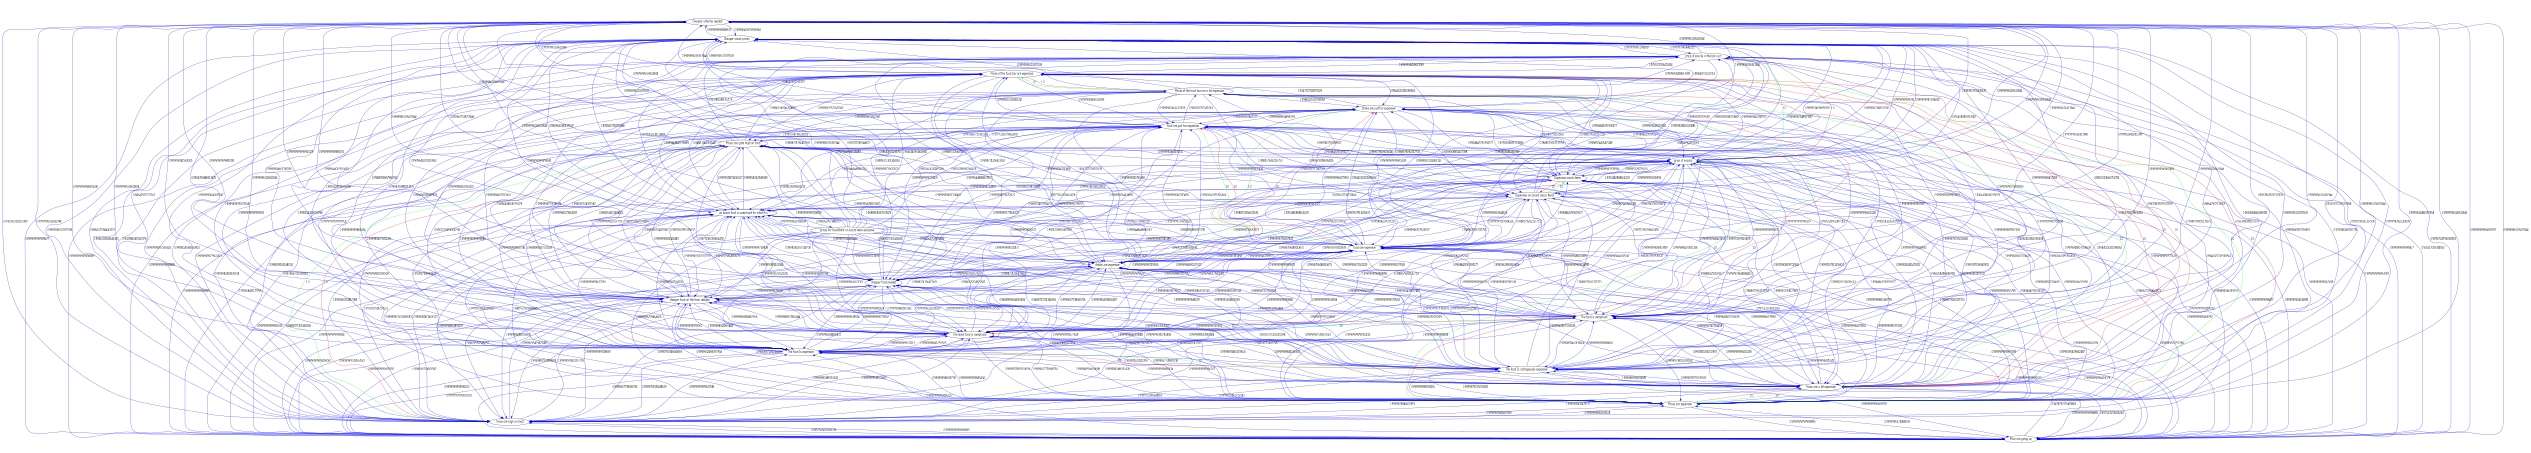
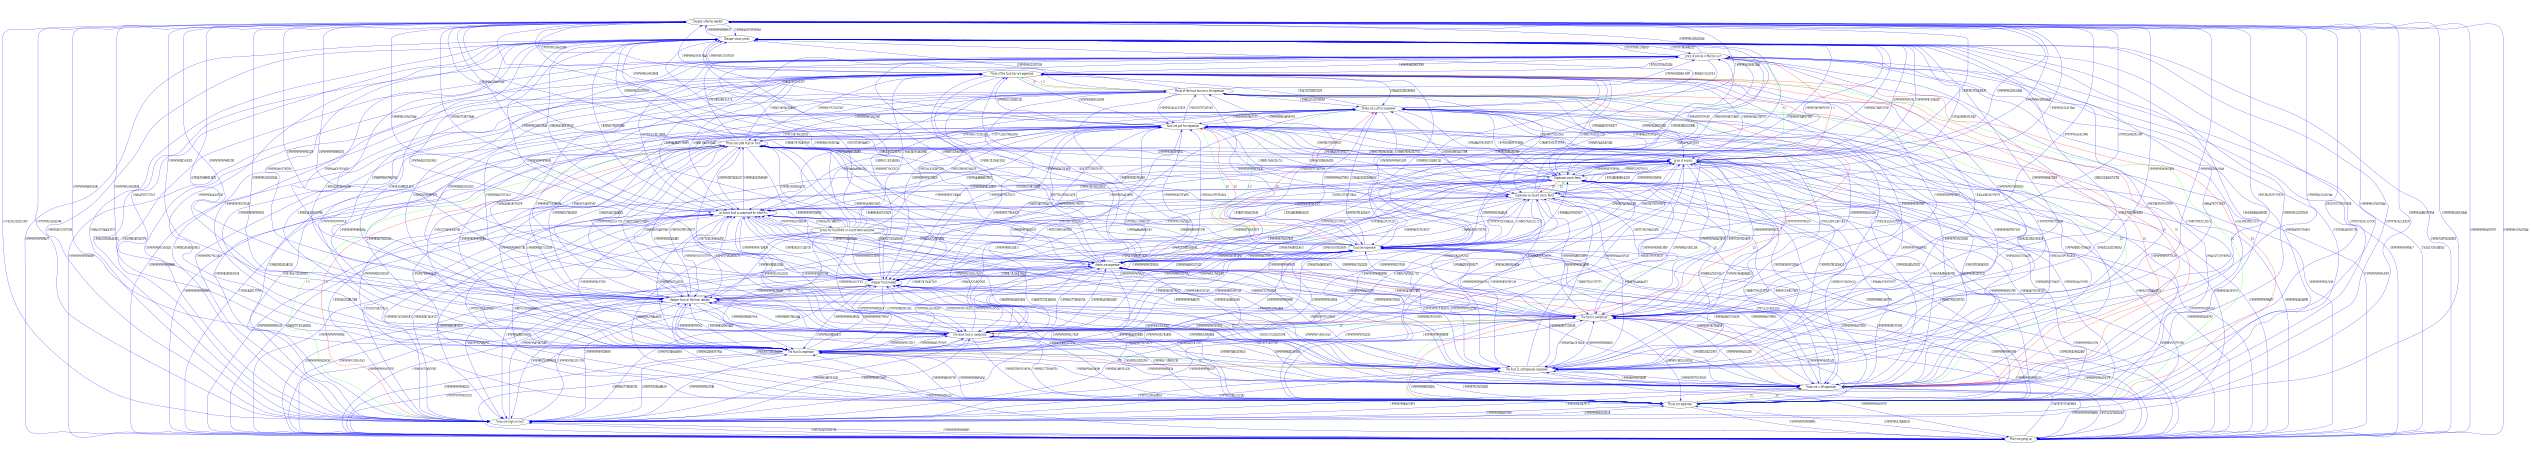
(1116, 240) -> none
none -> (1623, 282)
(1506, 299) -> (1506, 299)
